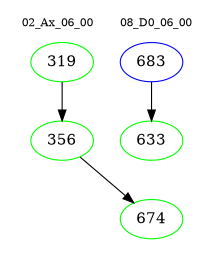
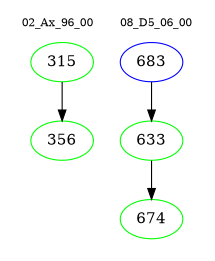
(58, 23) -> (58, 23)
(156, 23) -> (156, 23)
(62, 62) -> (62, 62)
(103, 176) -> (152, 175)
